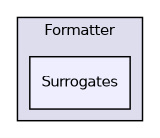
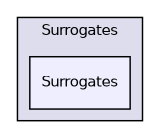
(80, 31) -> (80, 31)
